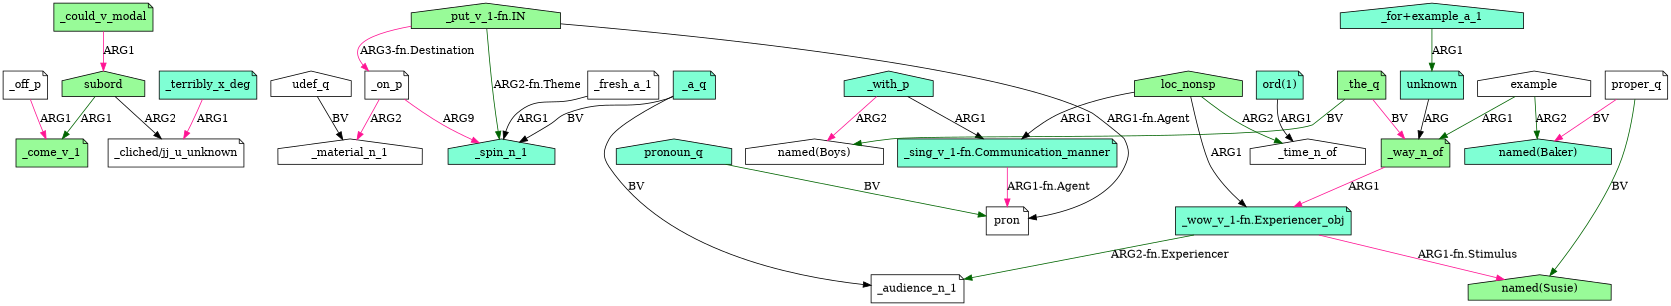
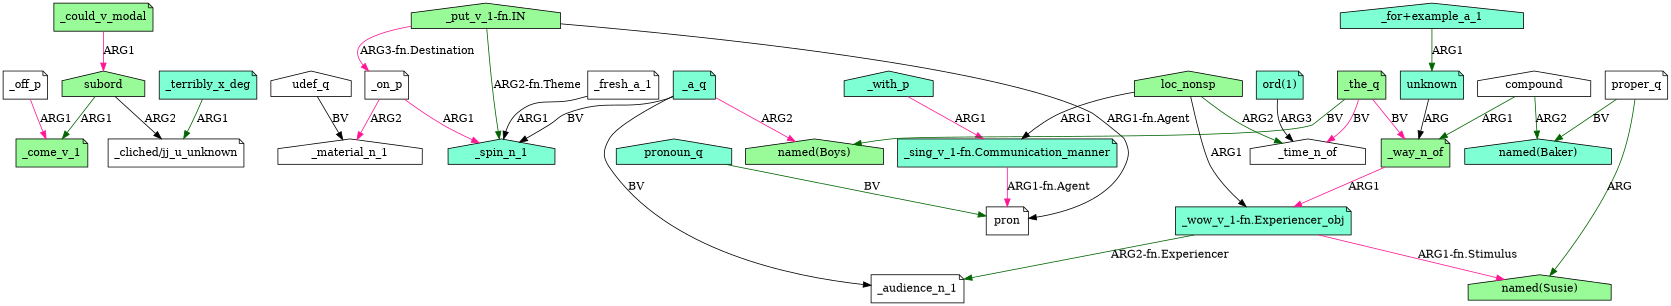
(1534, 85) -> (1534, 85)
(195, 116) -> (195, 116)
(855, 116) -> (752, 118)
(942, 116) -> (942, 116)
(1589, 118) -> (1589, 118)
(459, 119) -> (459, 119)
(1297, 119) -> (1297, 119)
none -> (1350, 121)
(815, 153) -> (815, 153)
(1620, 187) -> (1620, 187)
